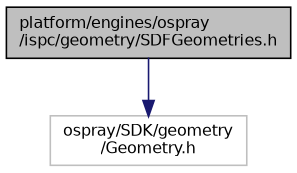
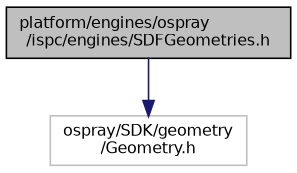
(149, 33) -> (149, 33)
